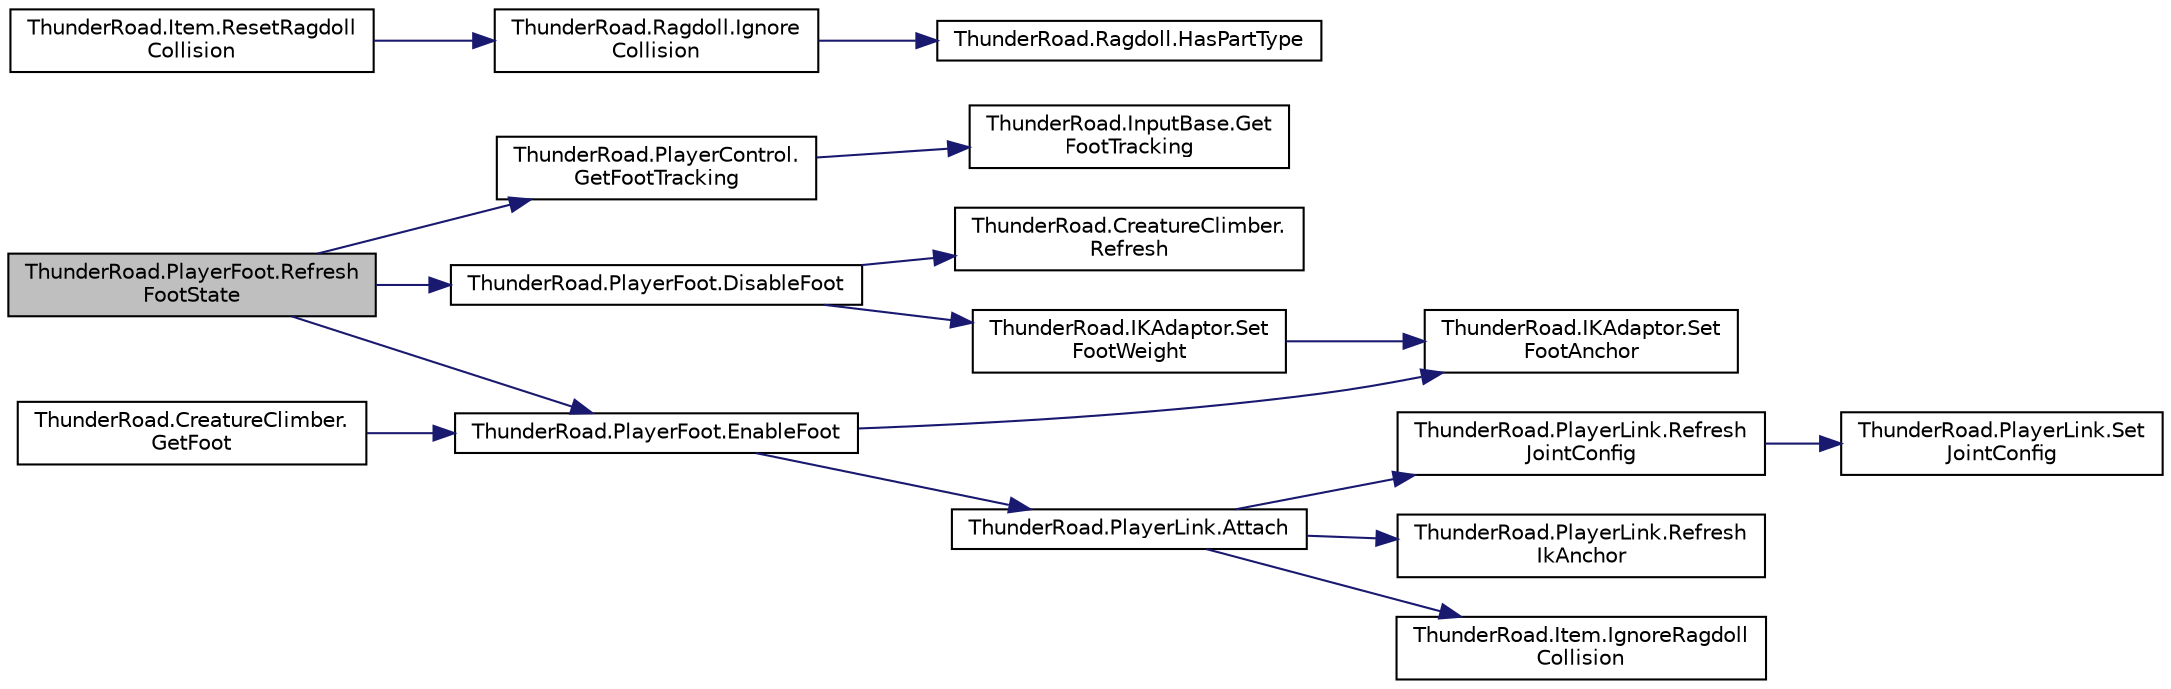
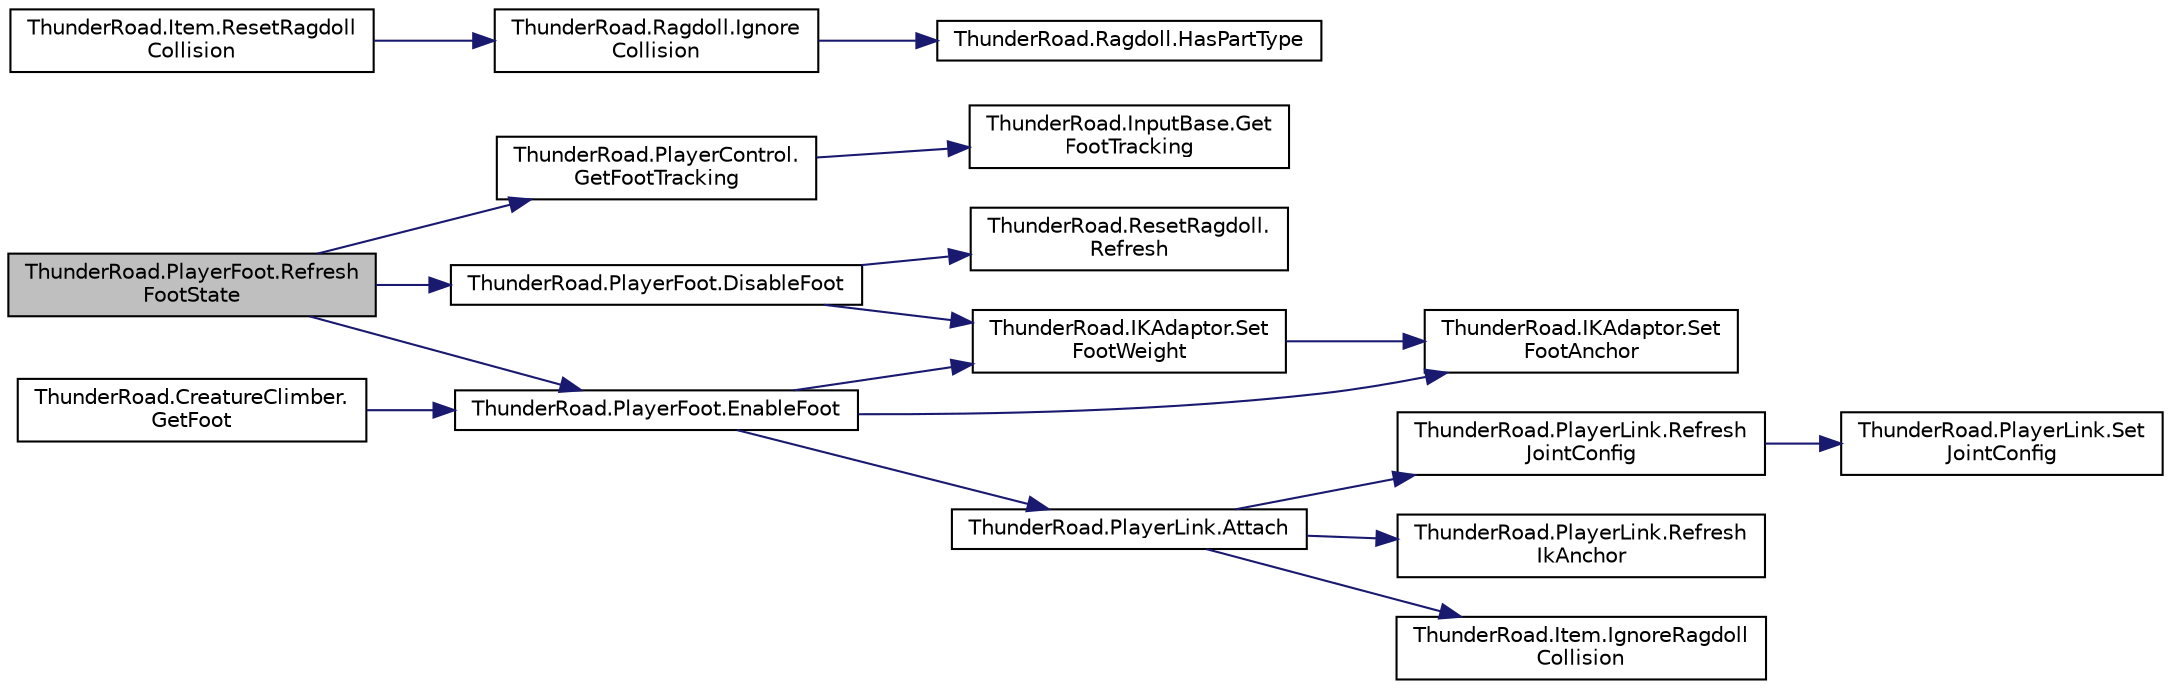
(1129, 239) -> (1129, 239)
none -> (872, 379)
